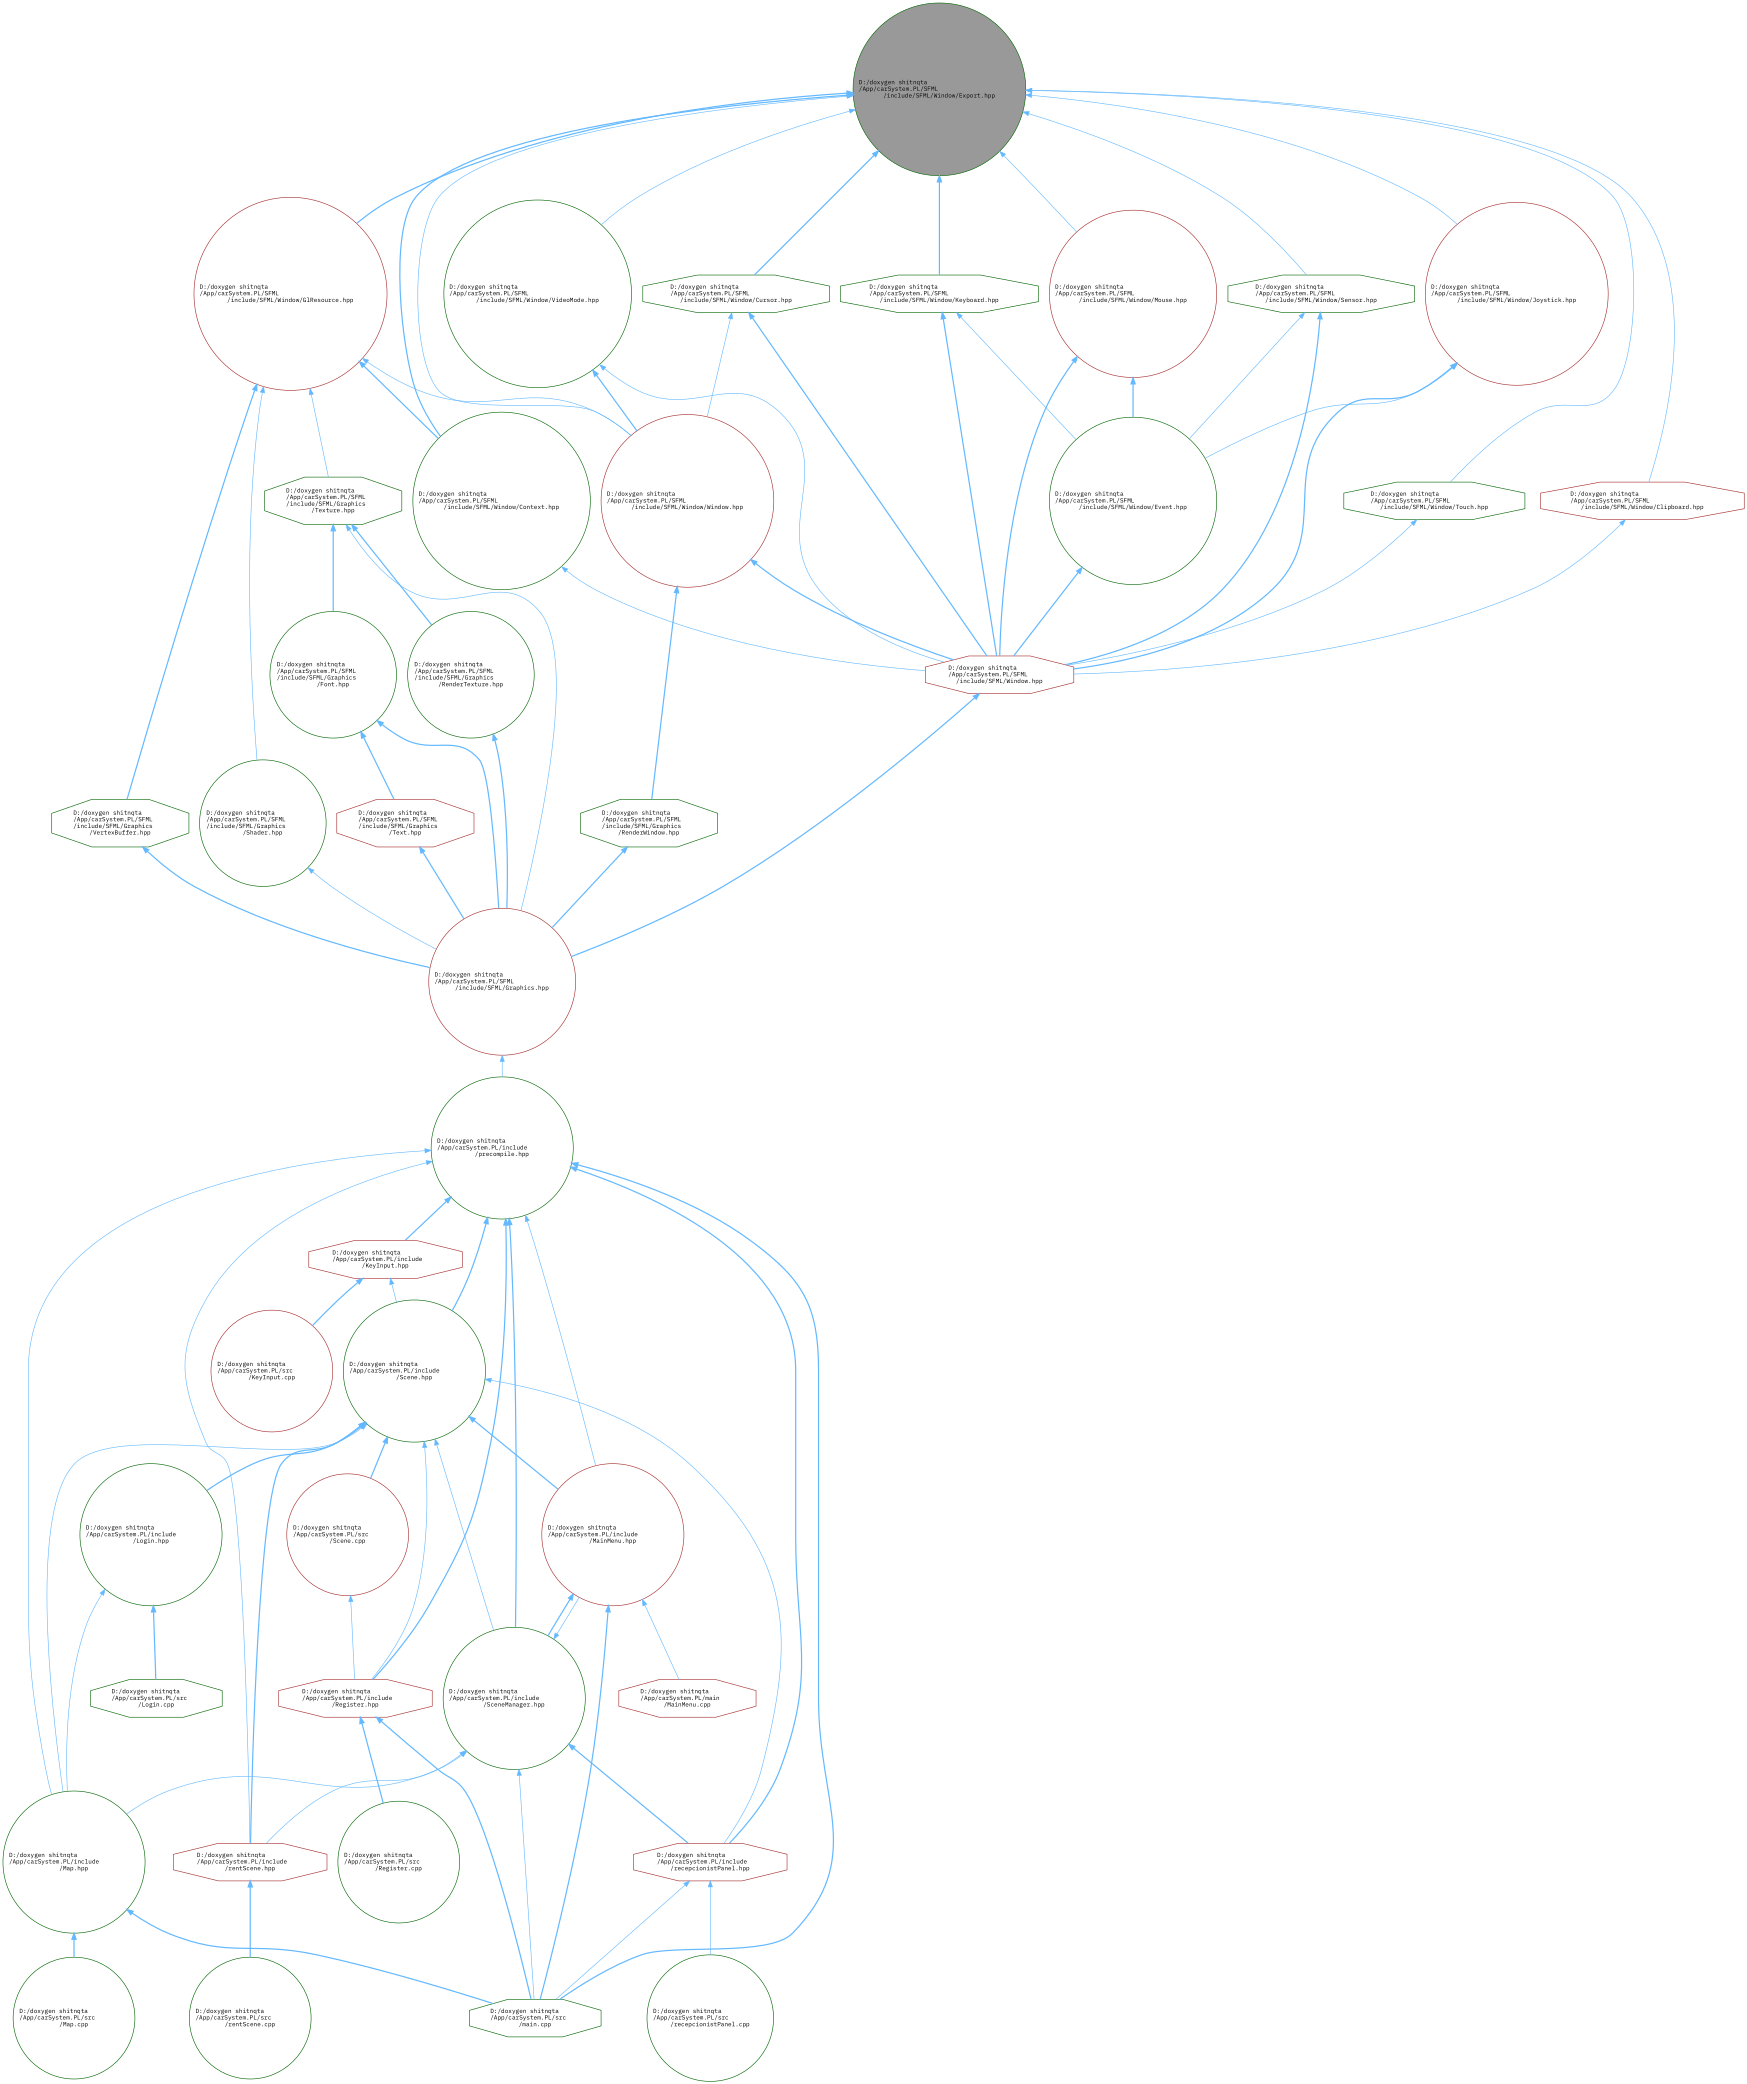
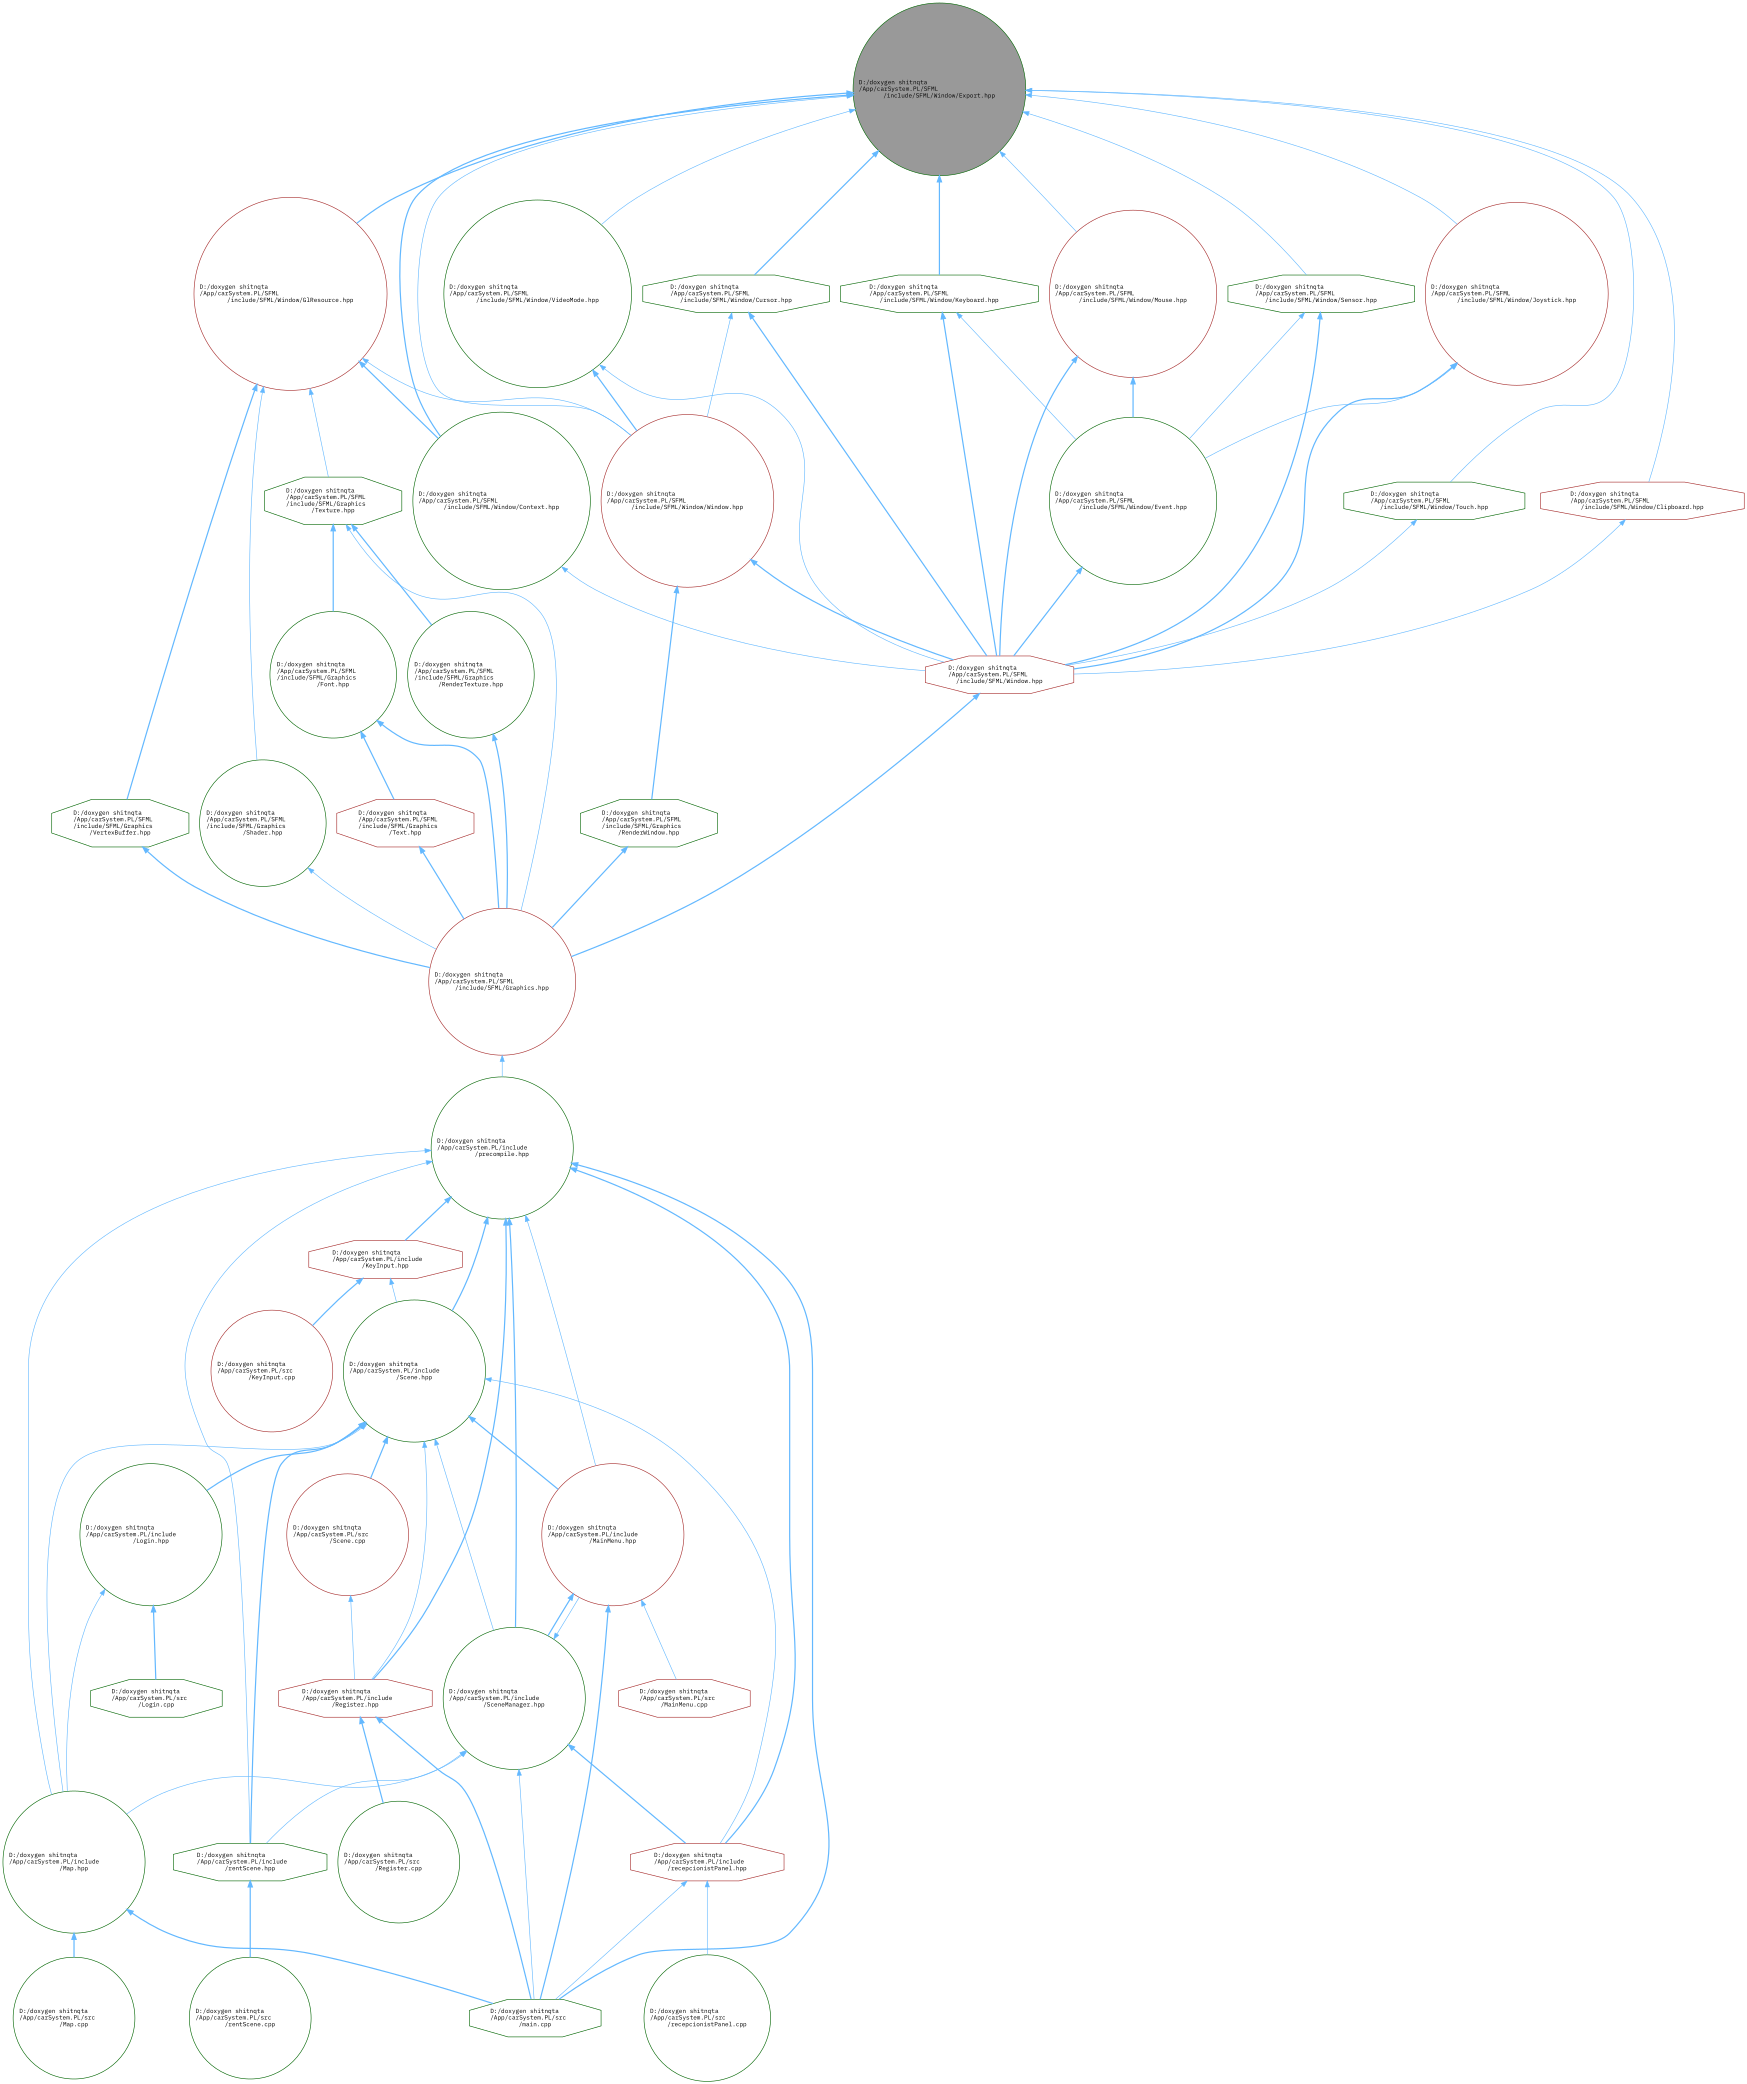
(687, 1698) -> (684, 1698)
(250, 1862) -> (250, 1862)
